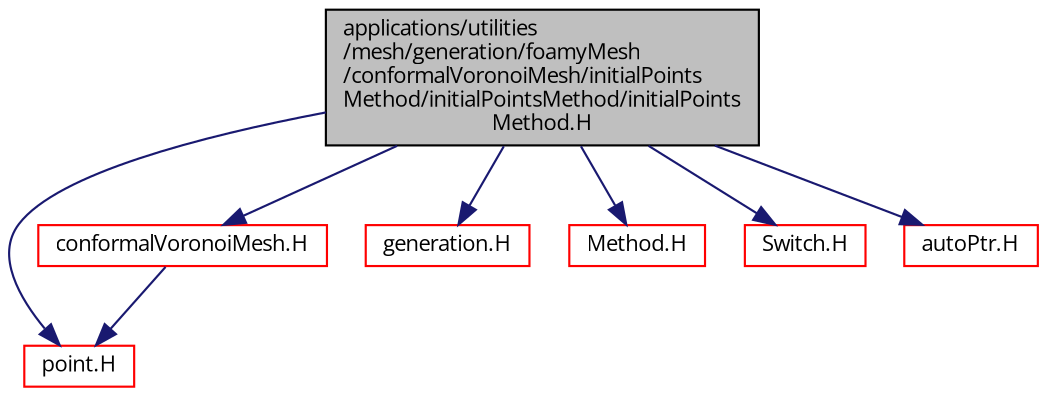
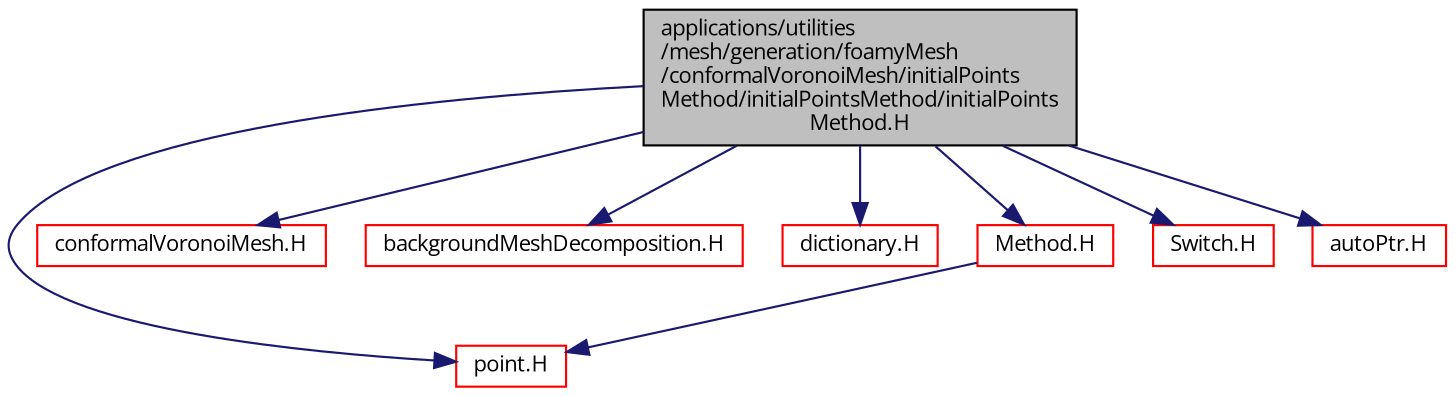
(448, 246) -> (554, 246)
none -> (860, 246)
(138, 298) -> (782, 305)
